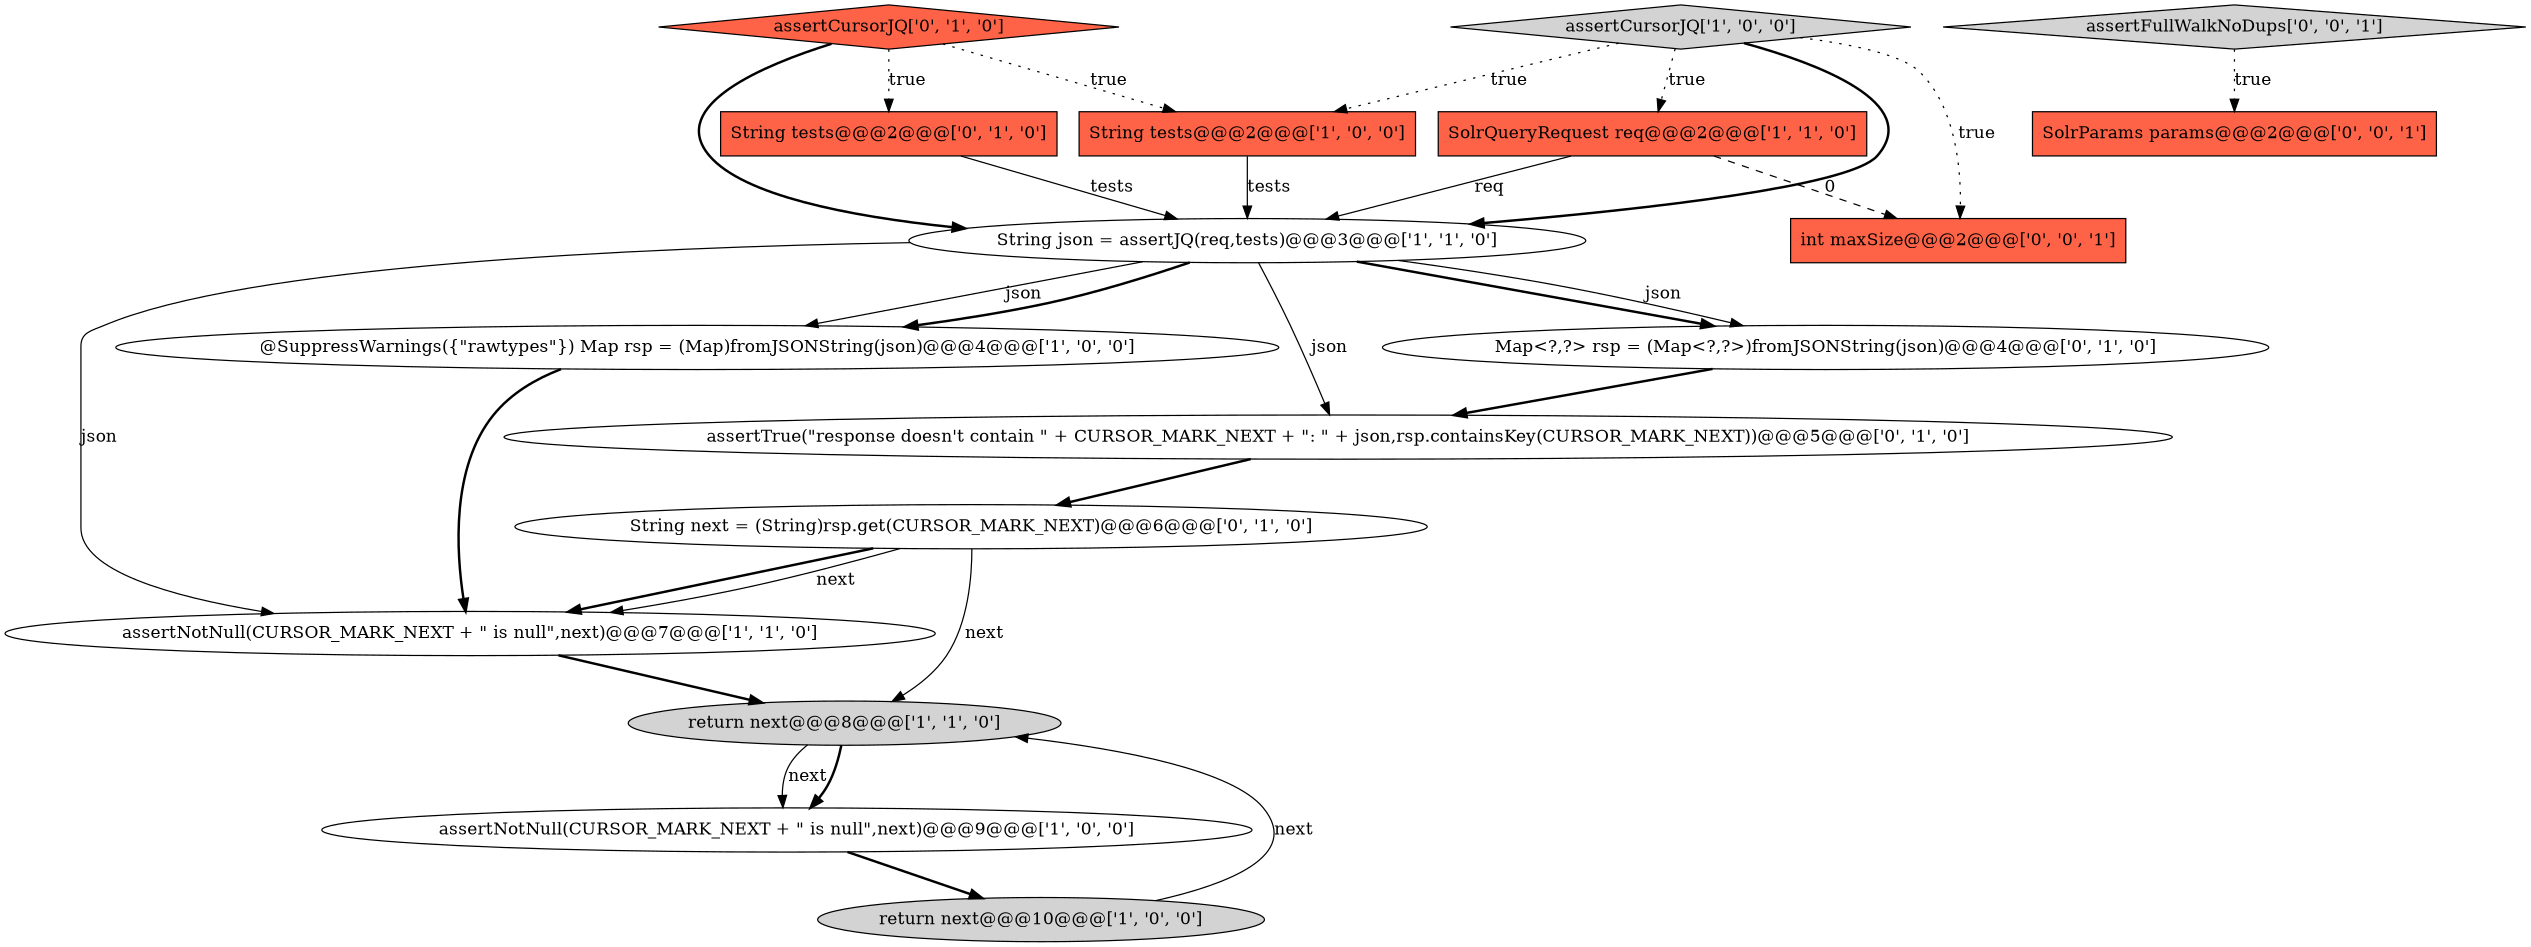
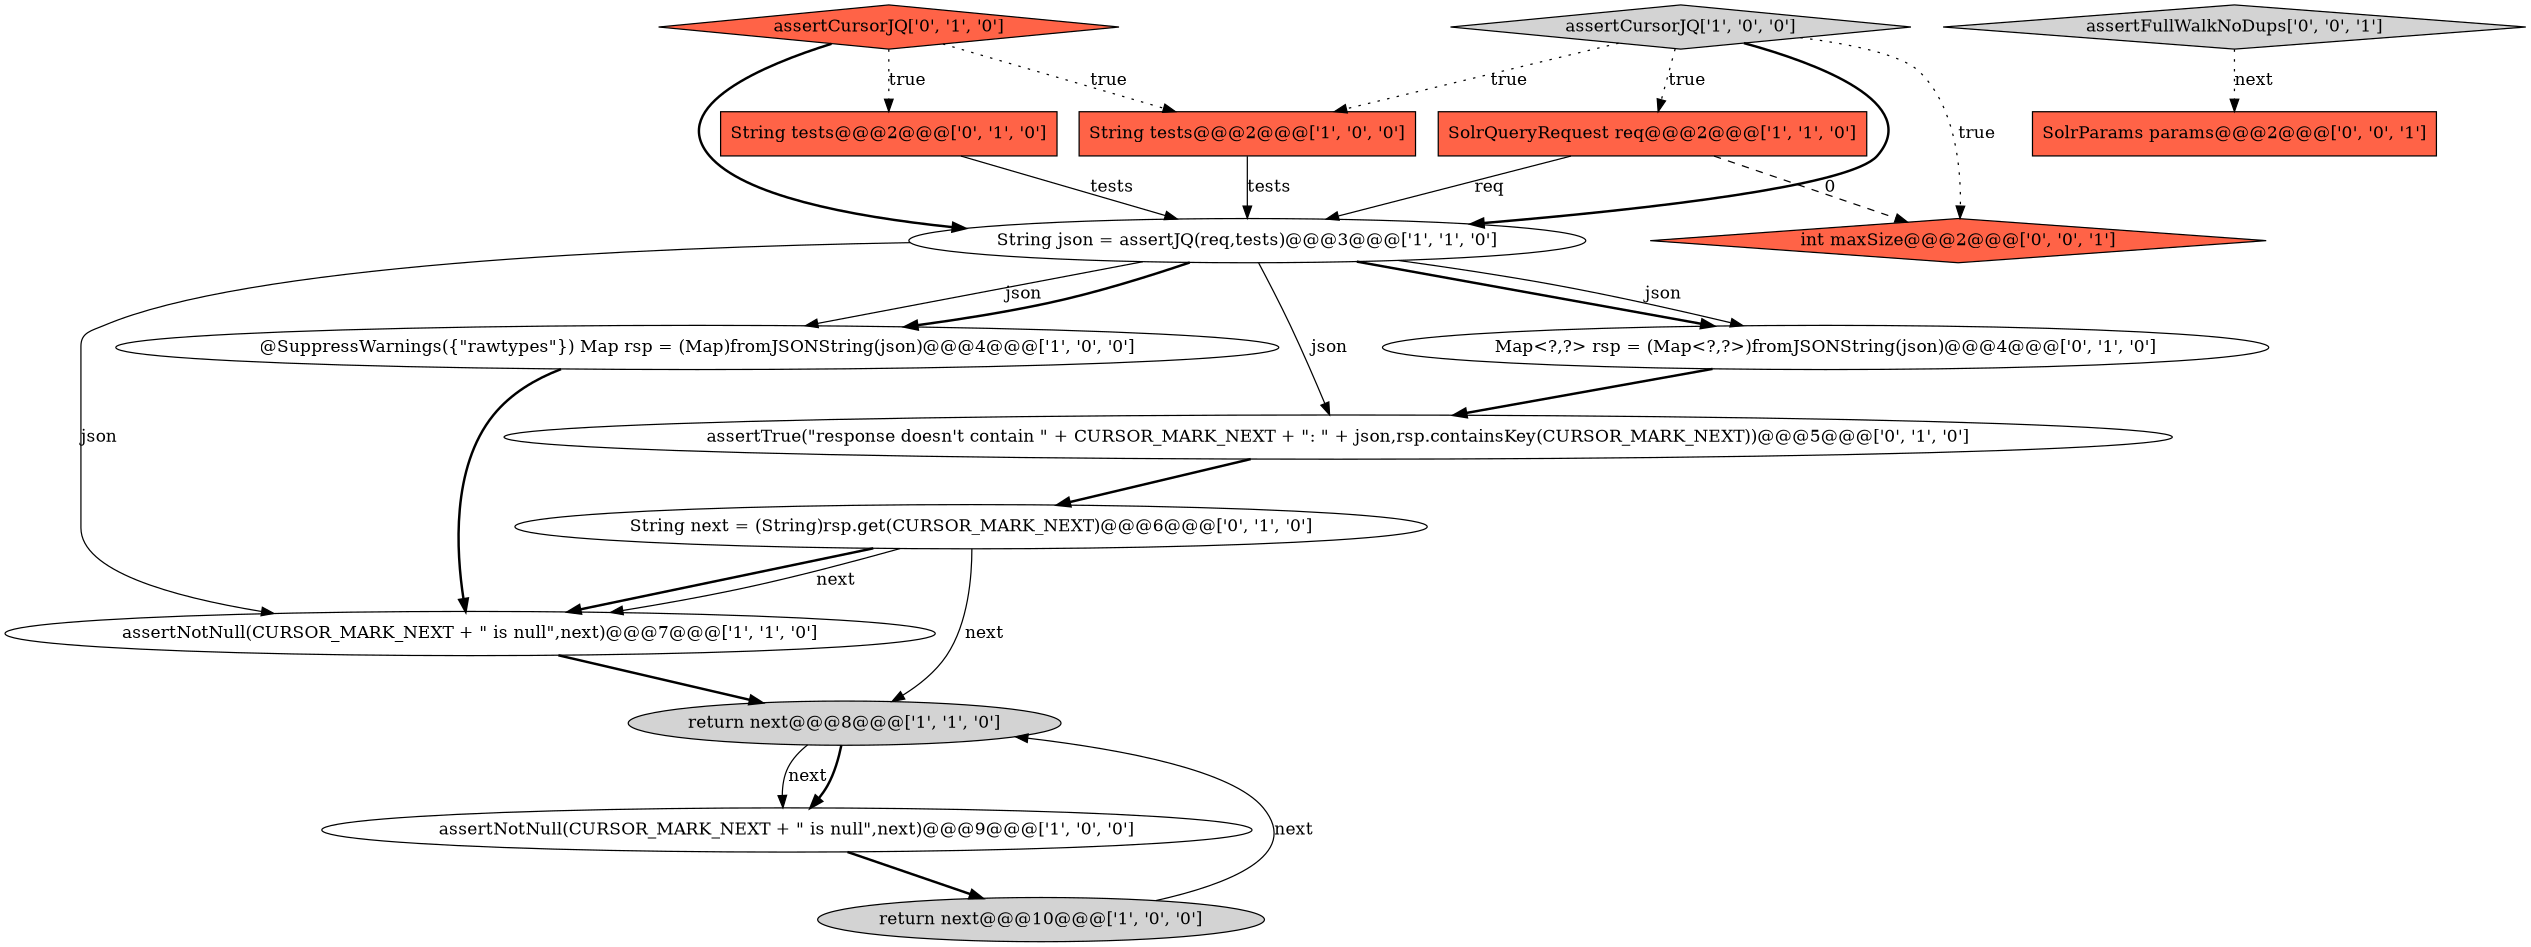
(2253, 80) -> (2254, 80)
(1958, 241) -> (1958, 241)
